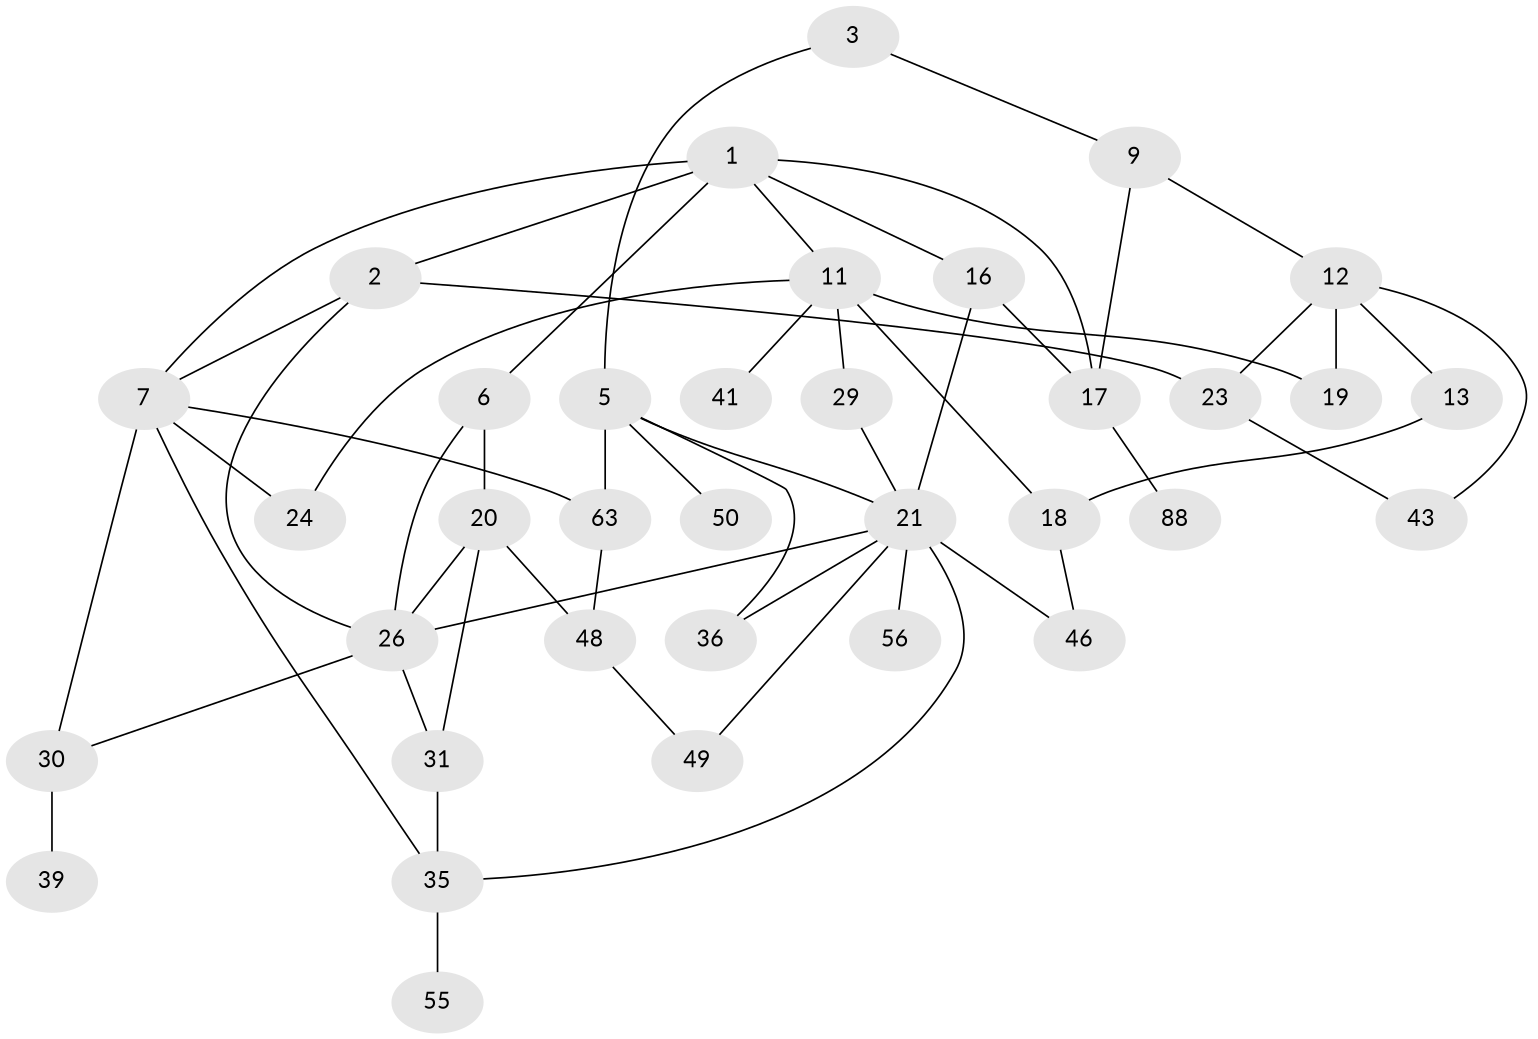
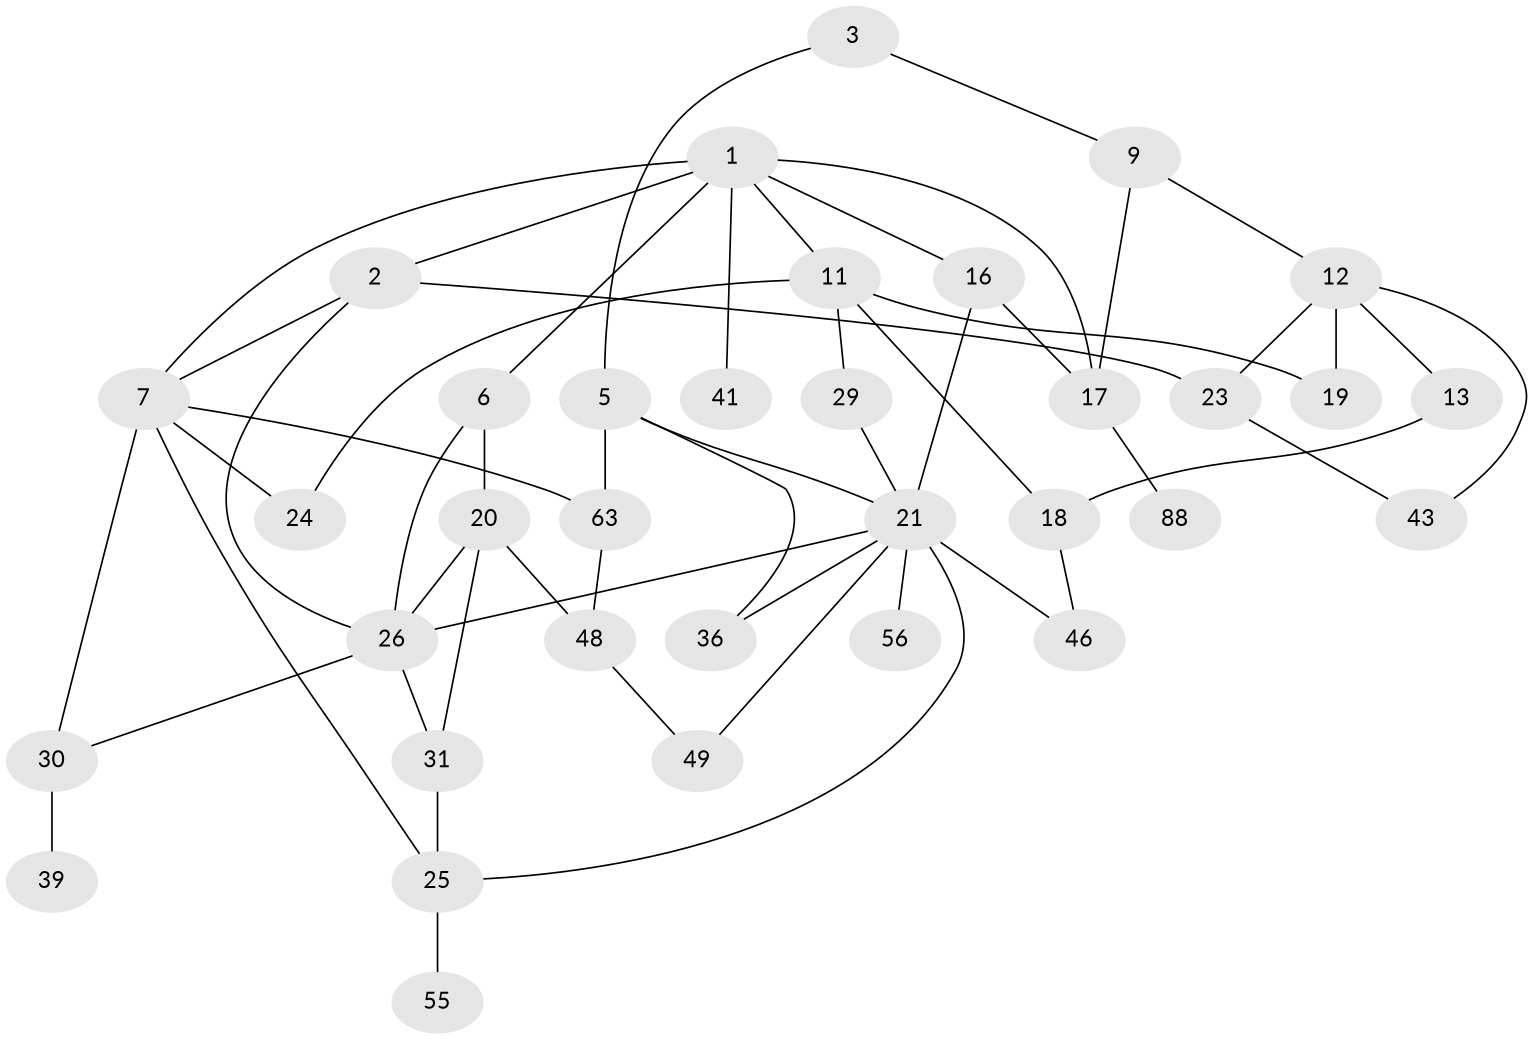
(780, 339) -> (729, 274)
(726, 520) -> none
(438, 882) -> (438, 882)
